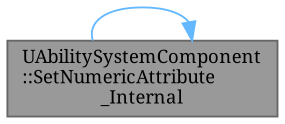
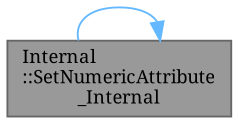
(142, 79) -> (119, 79)
